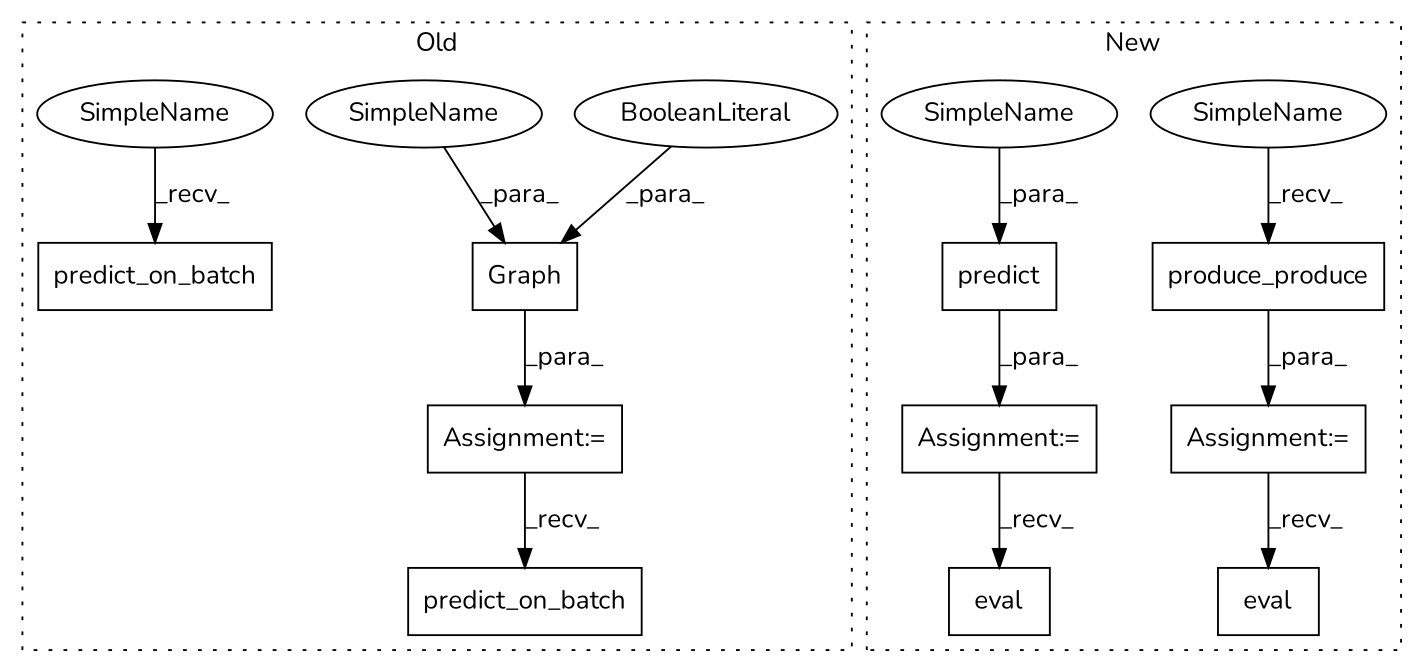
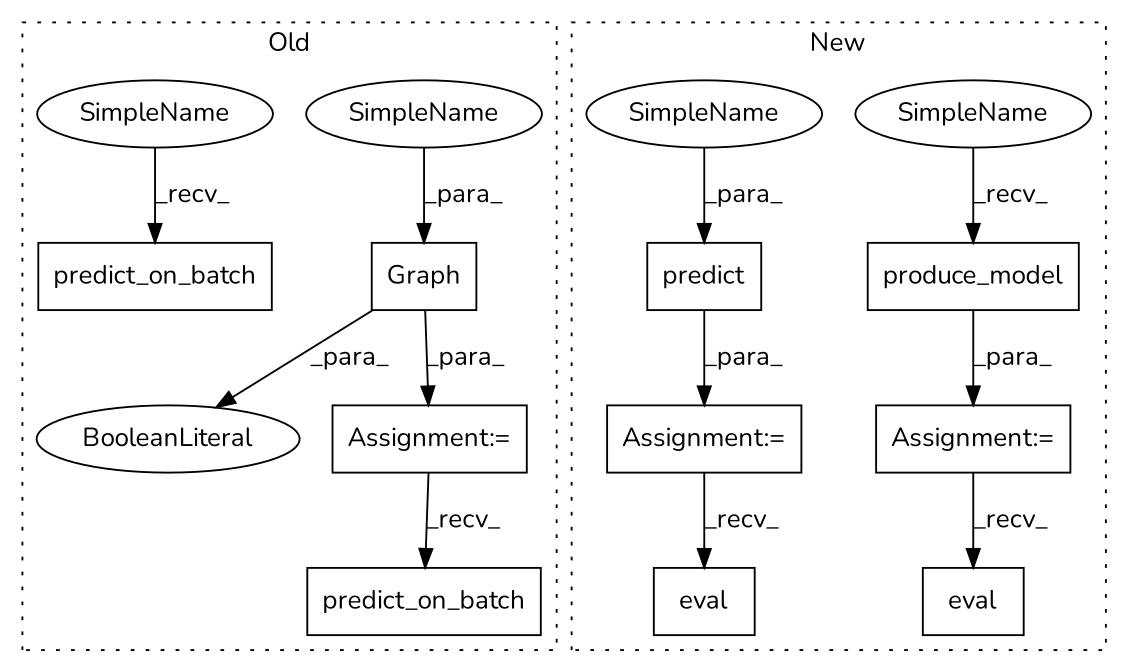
(624, 188) -> (302, 354)
(1268, 276) -> (973, 276)
